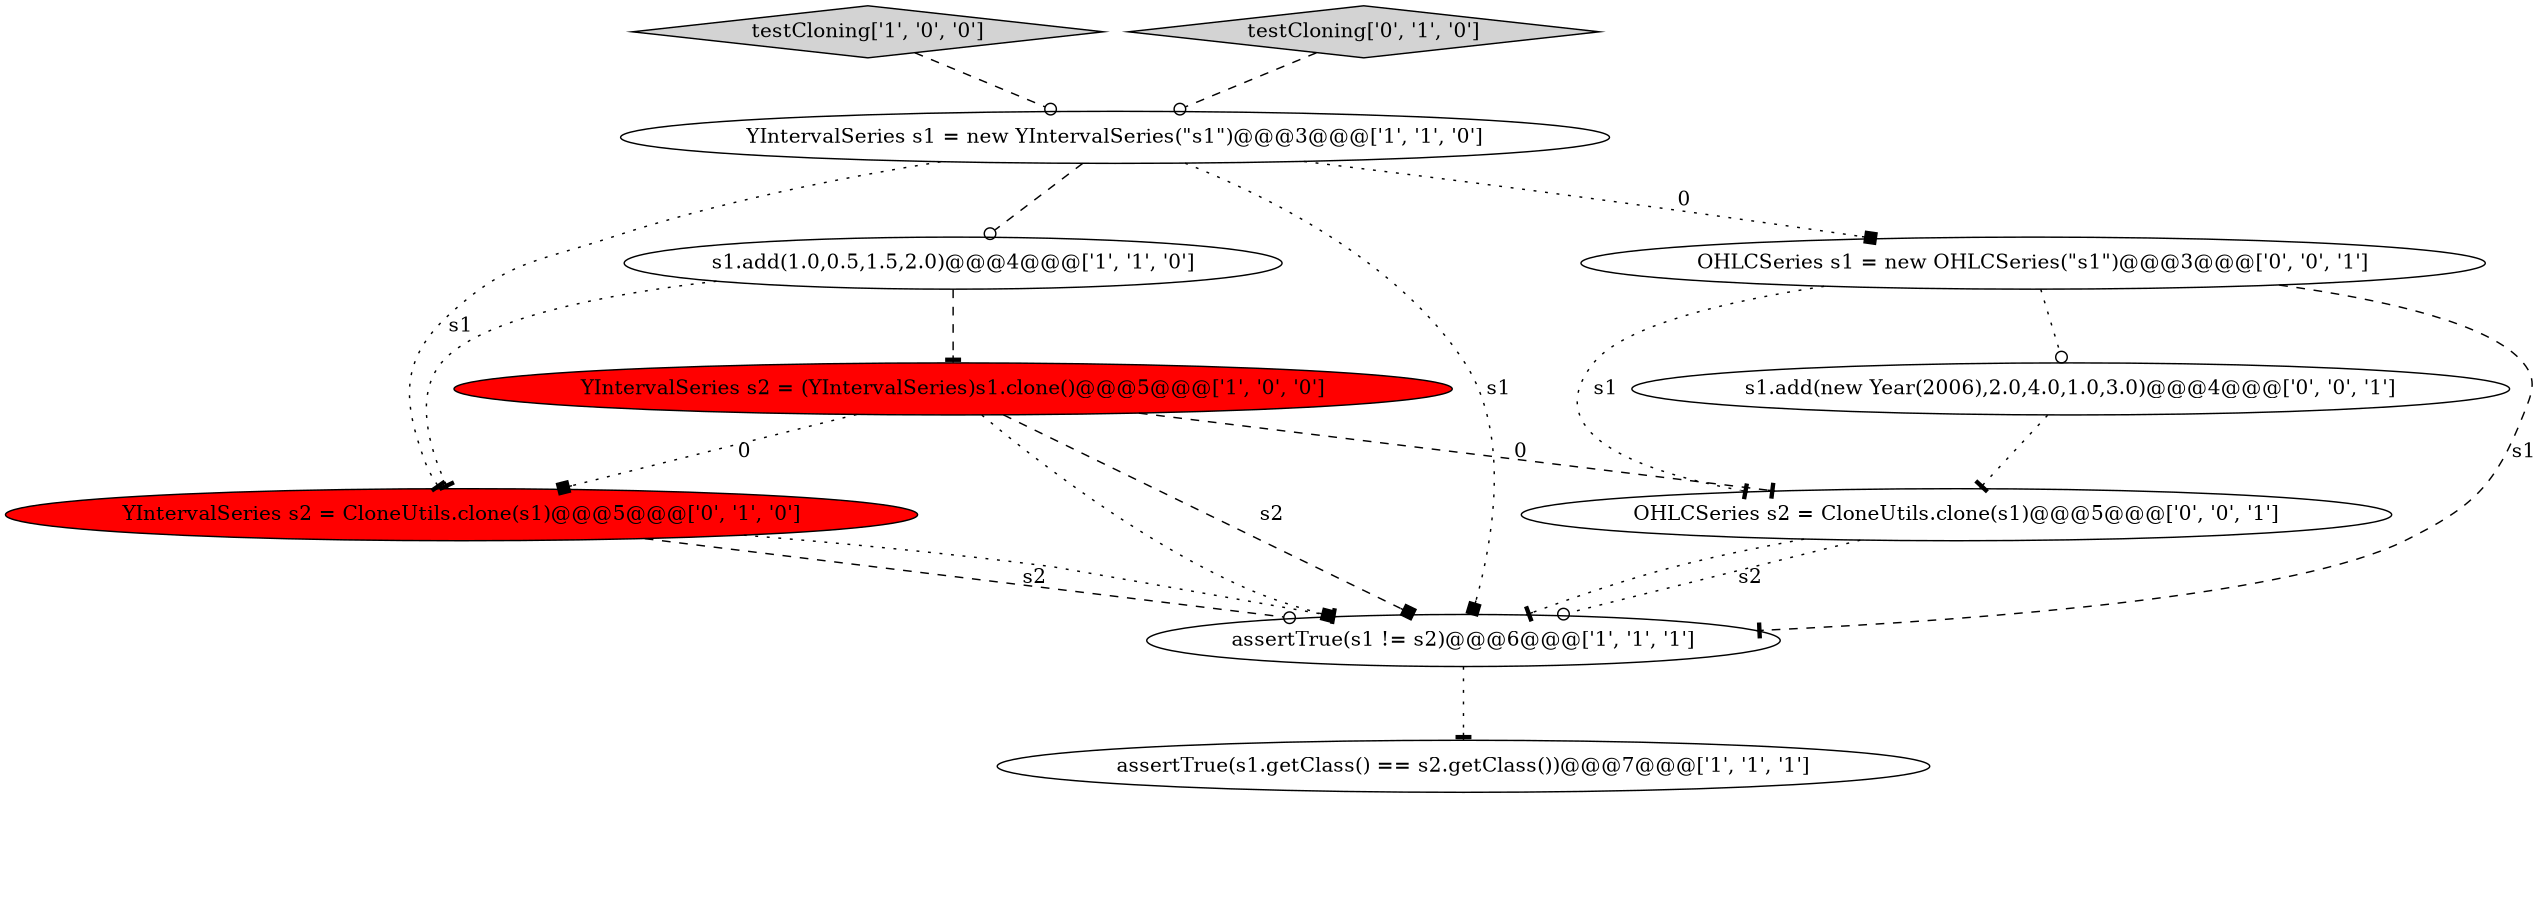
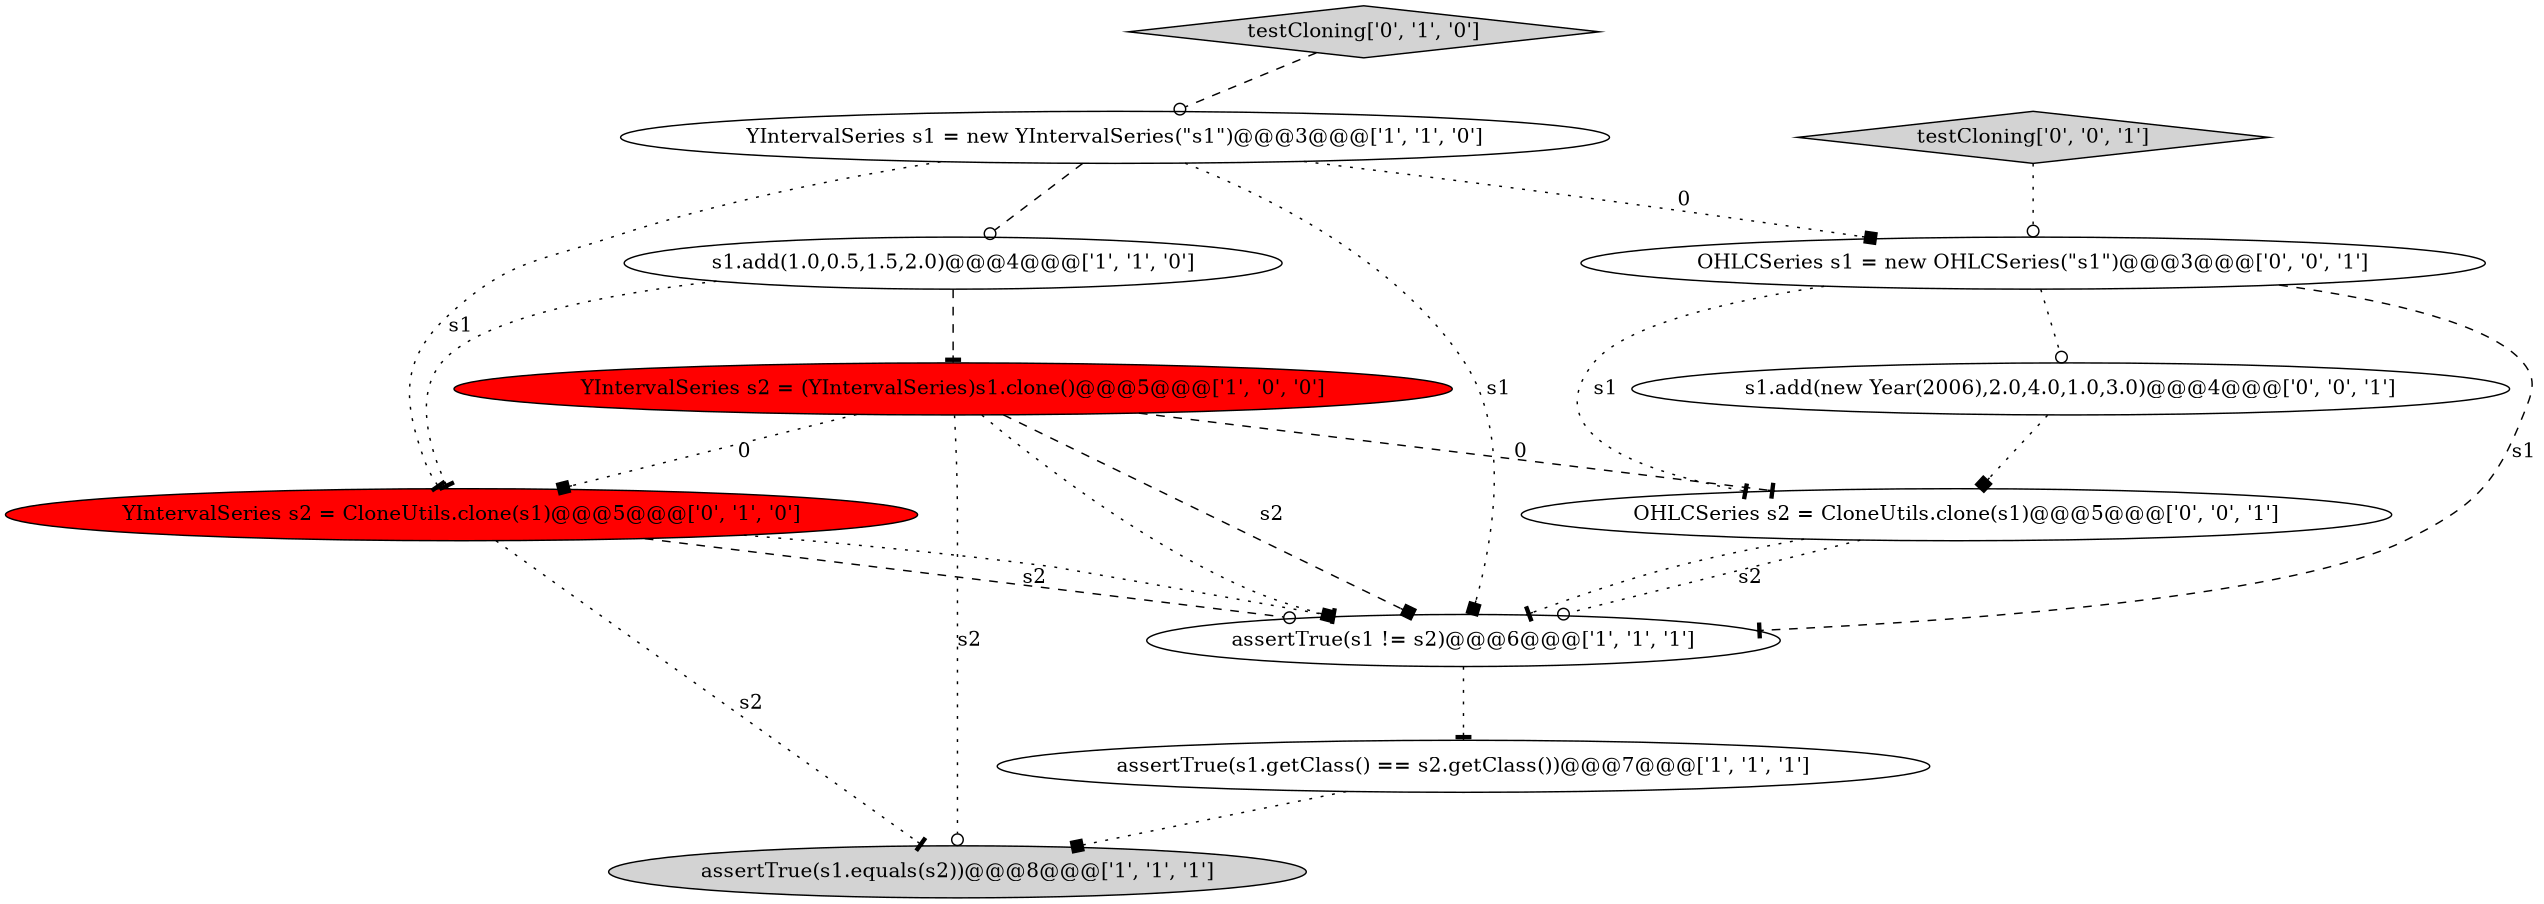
(868, 32) -> none
none -> (2033, 137)
(2019, 447) -> (2019, 447)
none -> (957, 872)
